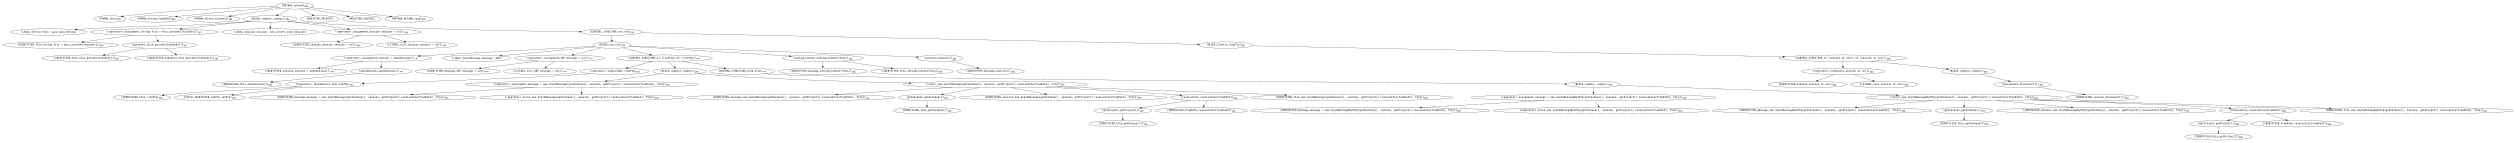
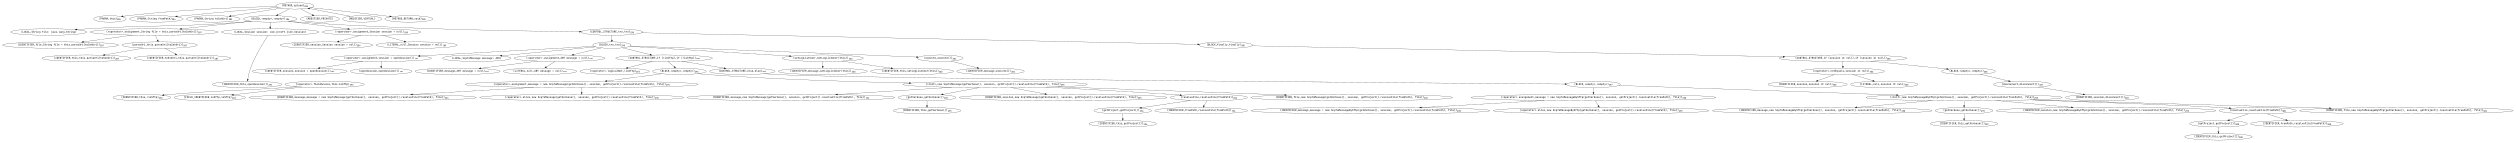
(327, 12) -> (330, 12)
(316, 78) -> (256, 56)
(477, 80) -> none
